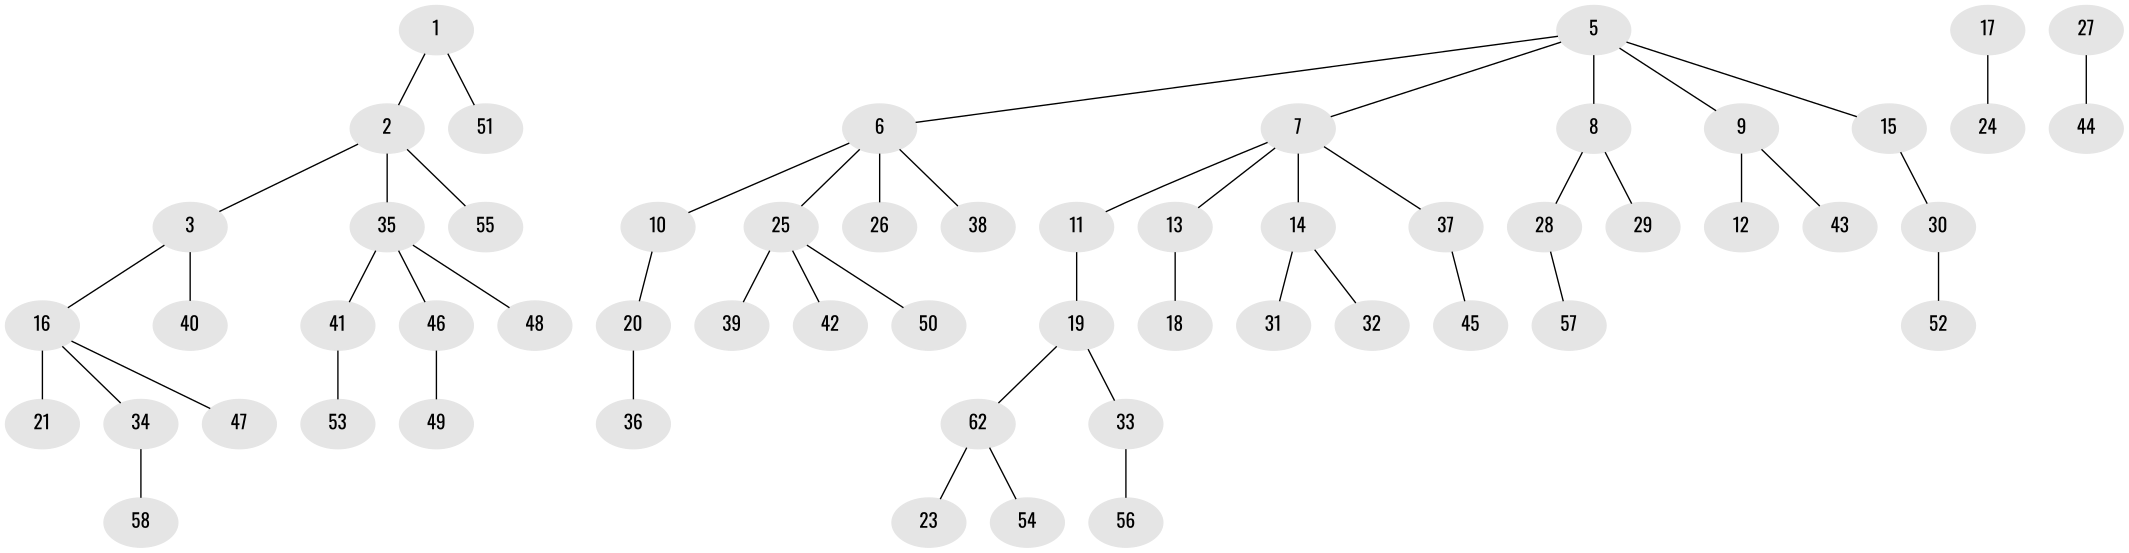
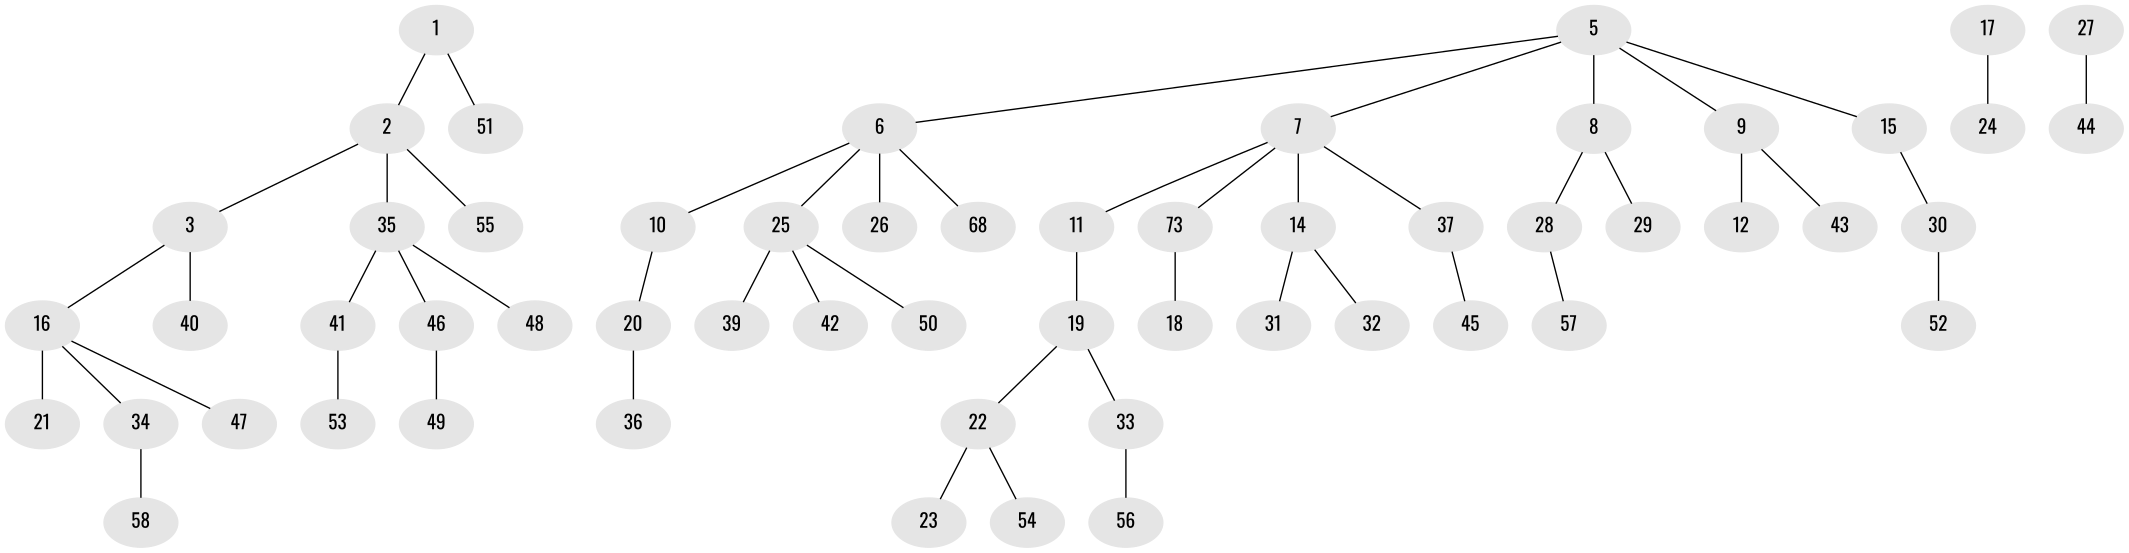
(978, 227) -> (978, 227)
(1175, 227) -> (1175, 227)
(978, 424) -> (978, 424)
